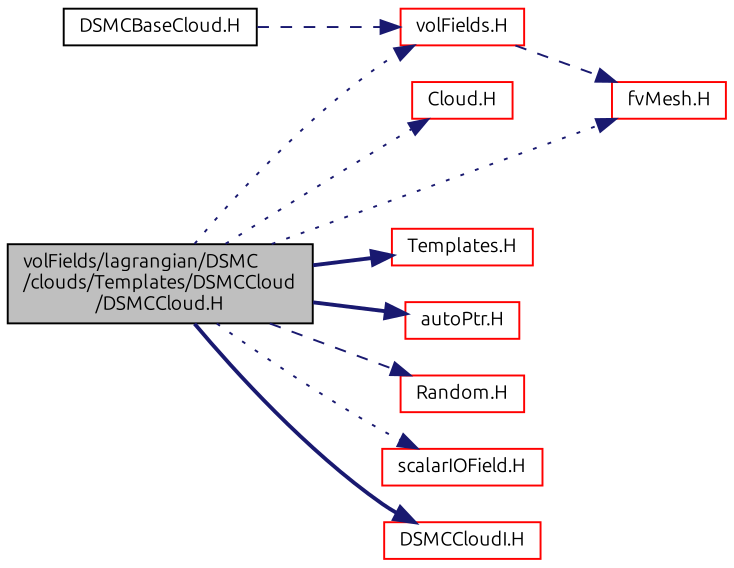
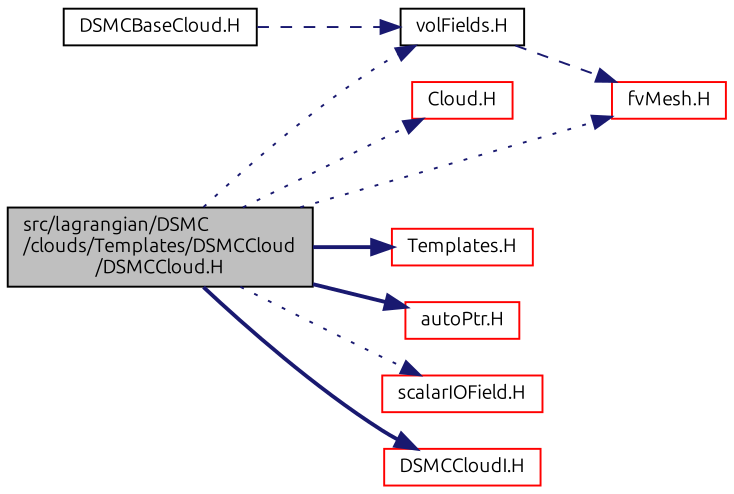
(462, 27) -> (462, 27)
(160, 284) -> (160, 247)
(462, 394) -> none
